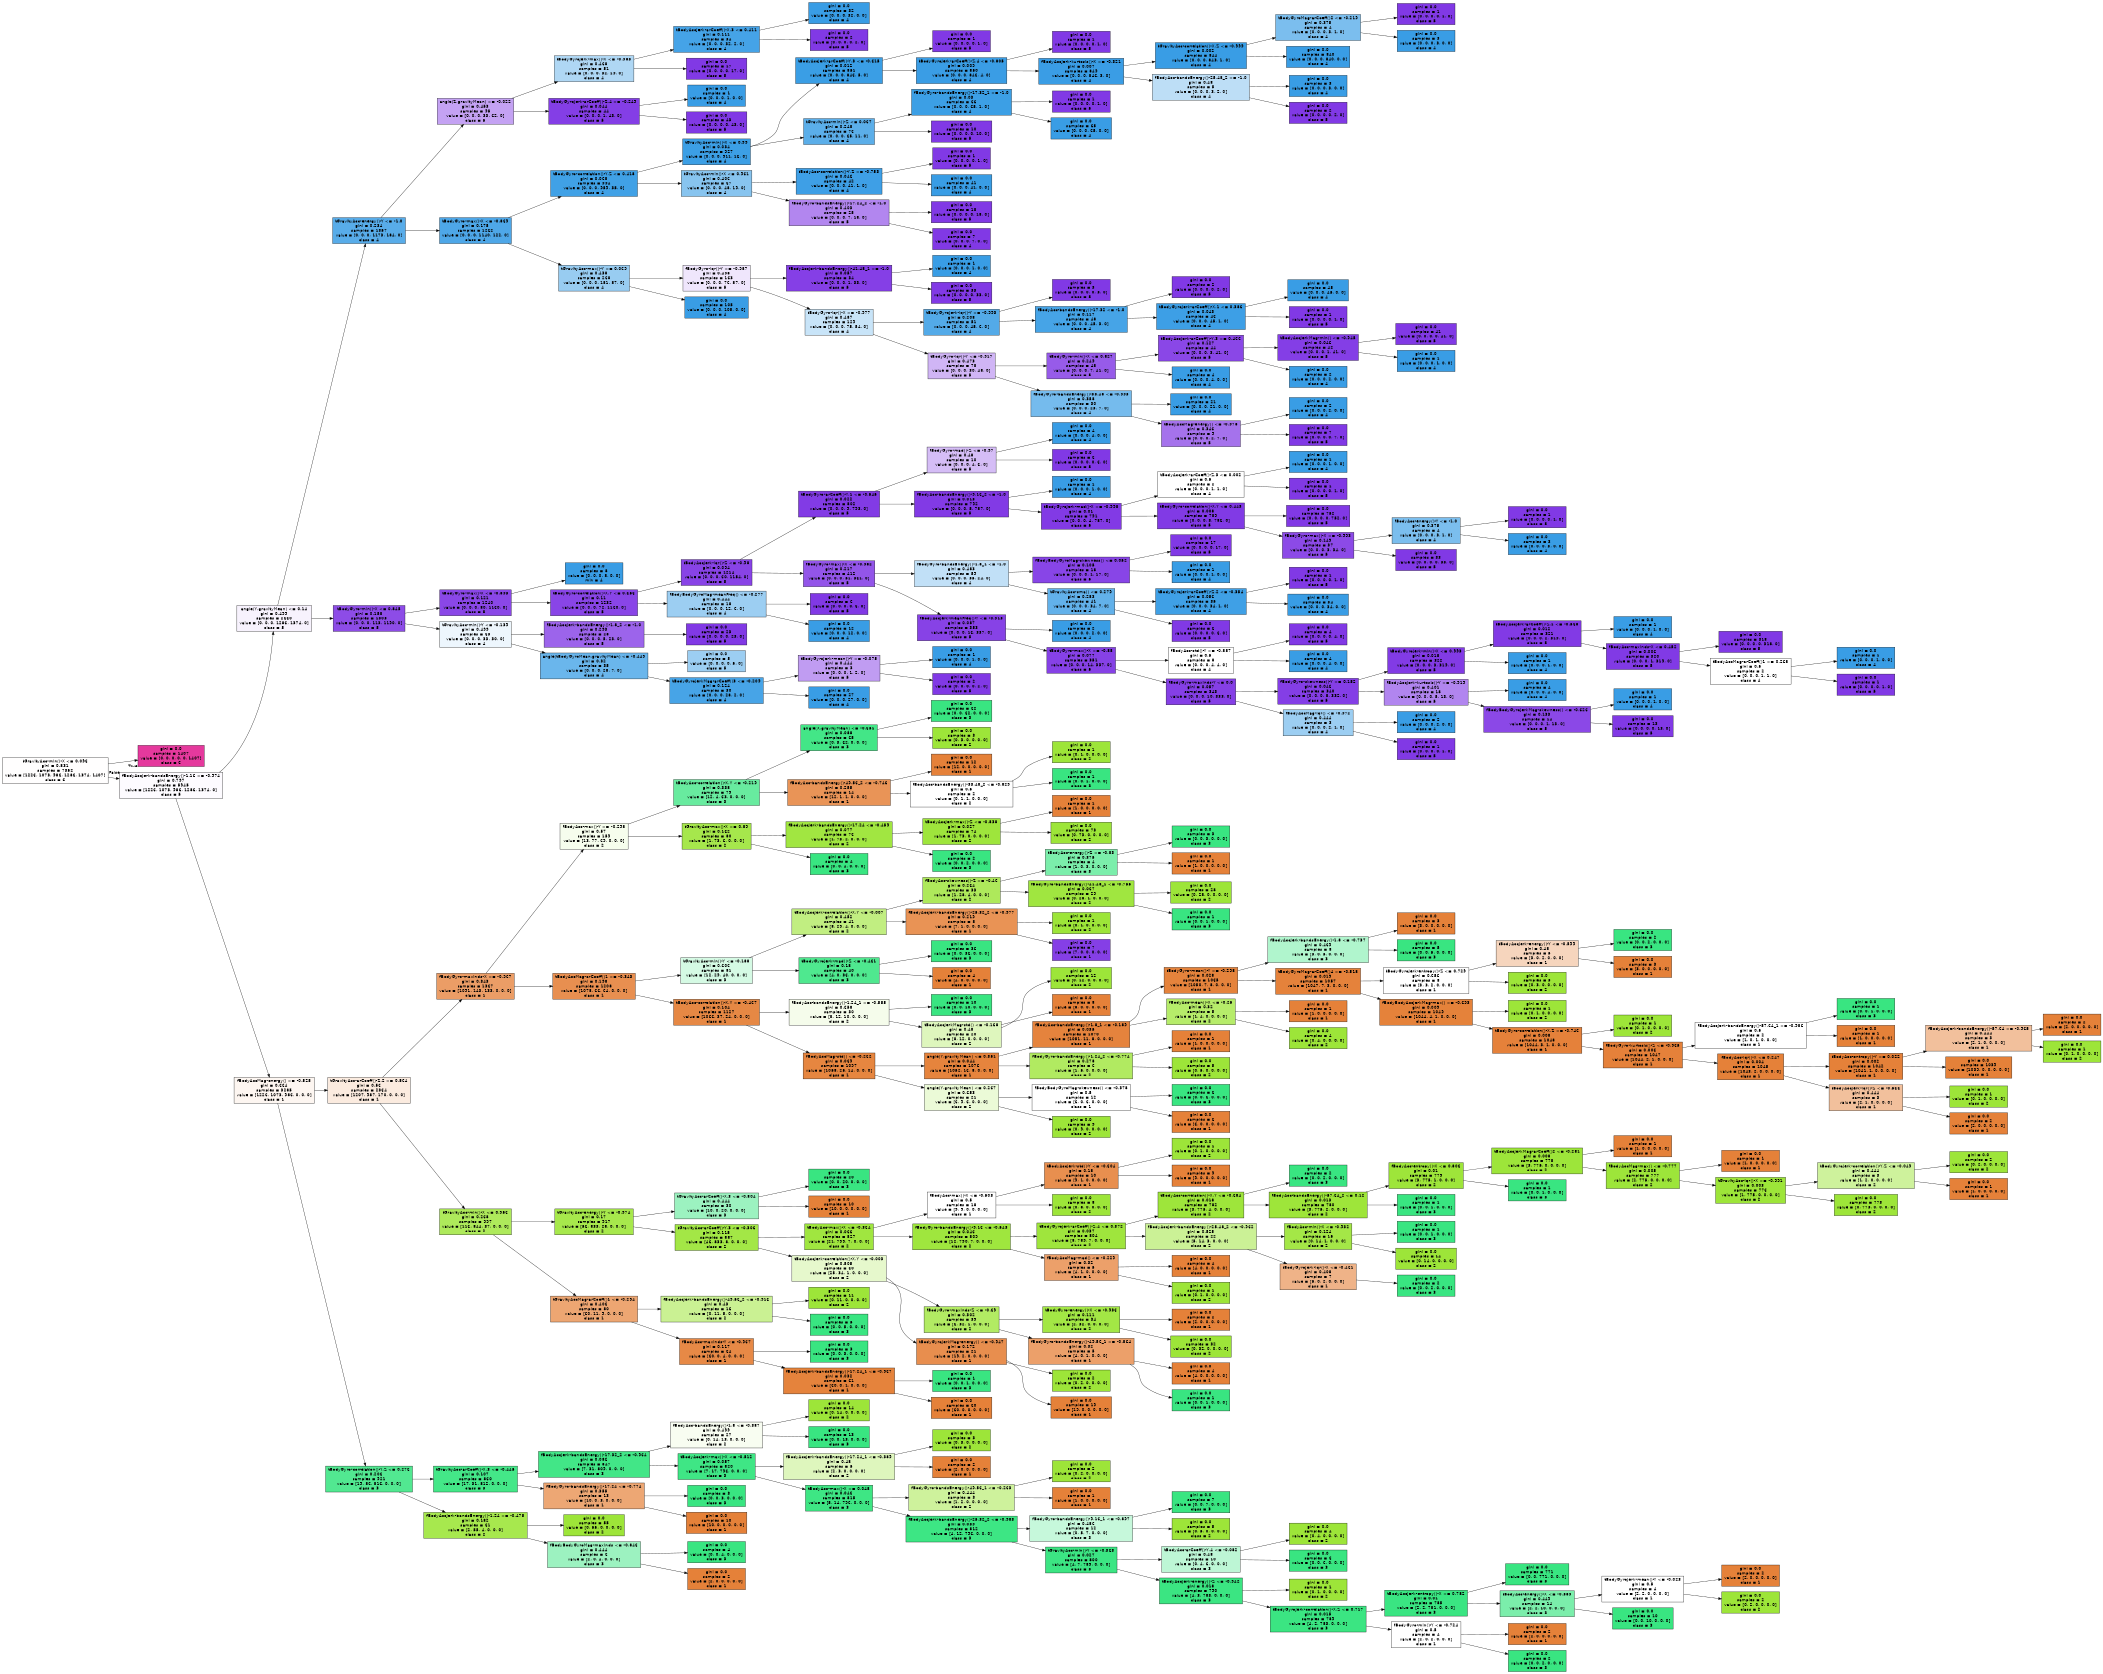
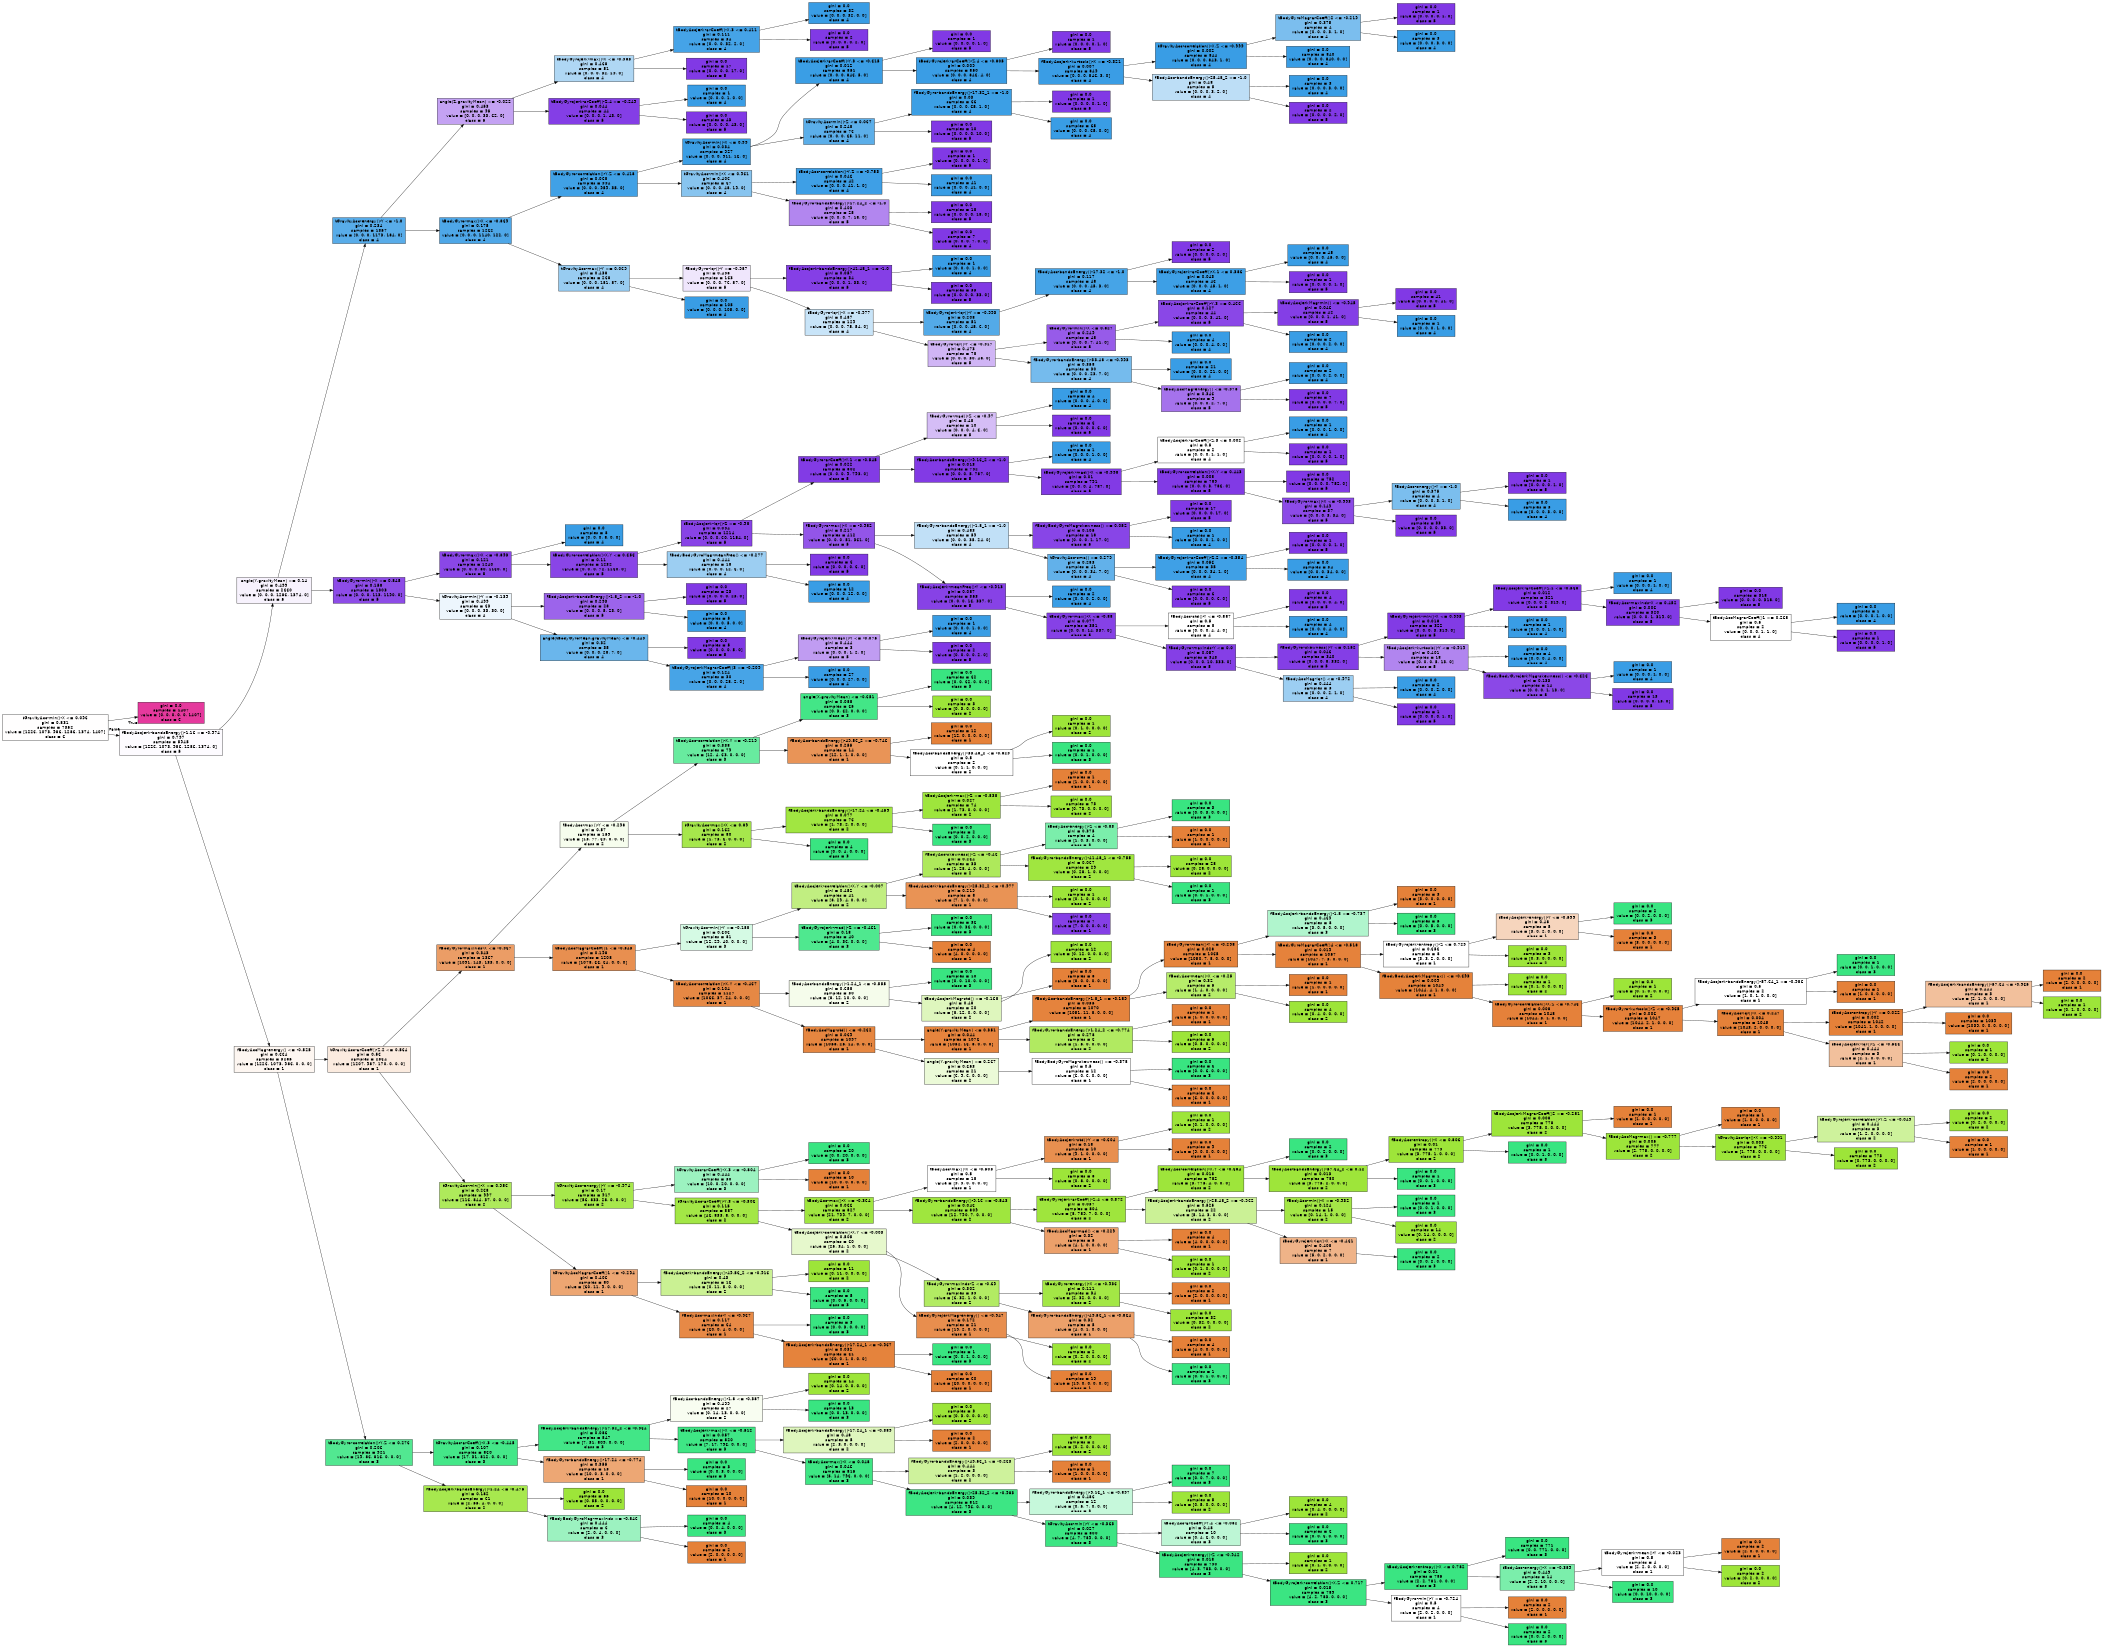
(1081, 290) -> none
(594, 573) -> (594, 535)
none -> (717, 621)
(717, 661) -> (717, 648)
(1081, 1127) -> none
